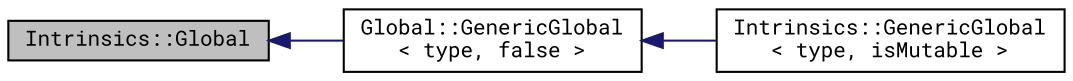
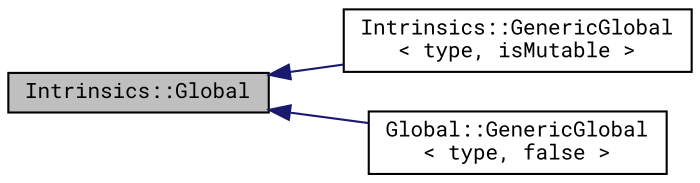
(690, 41) -> (317, 68)
